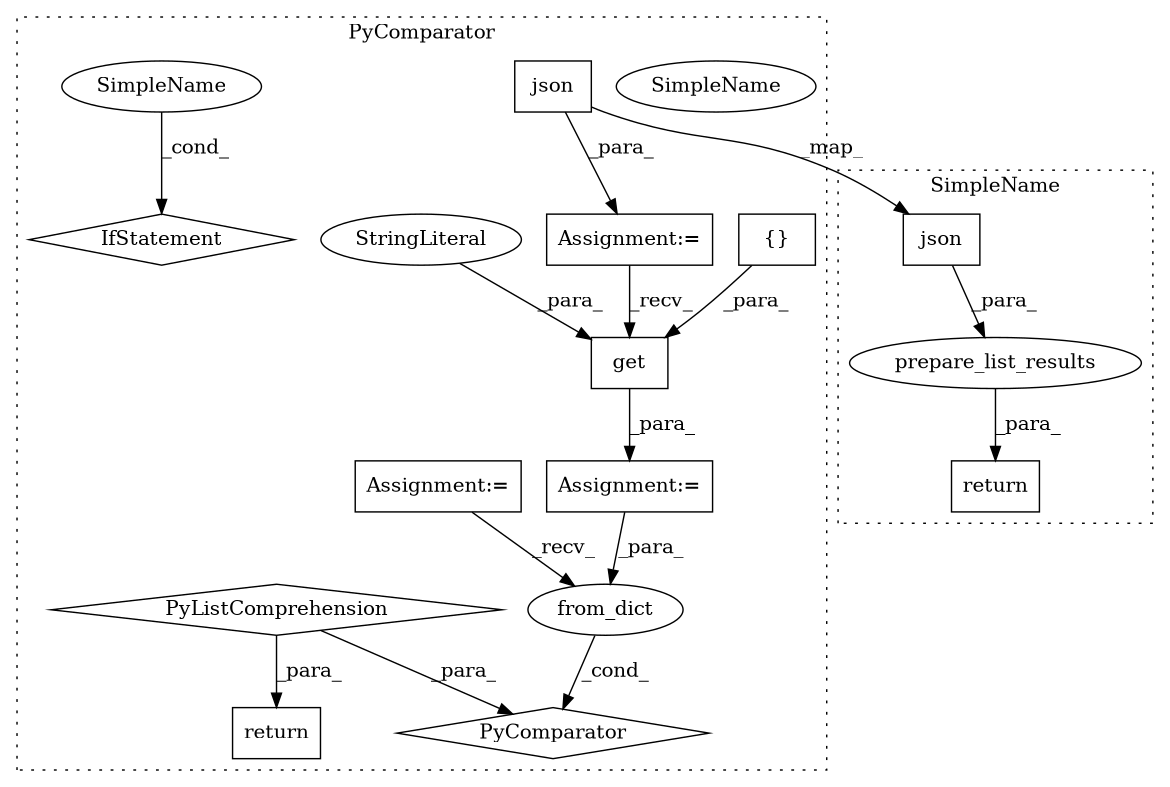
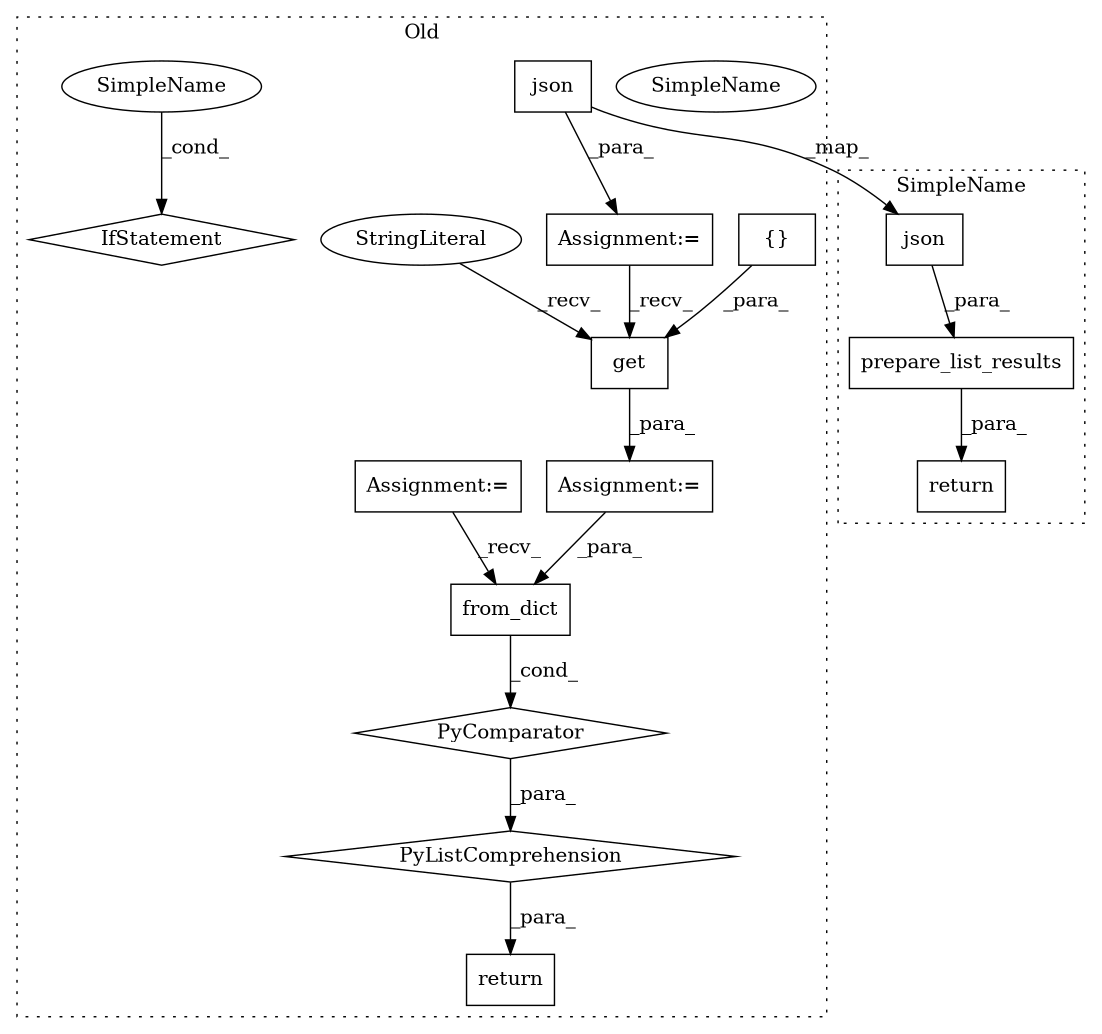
(422, 33) -> (422, 33)
(570, 301) -> (569, 301)
(995, 363) -> (961, 363)
(606, 610) -> (510, 610)
(410, 669) -> (510, 788)
